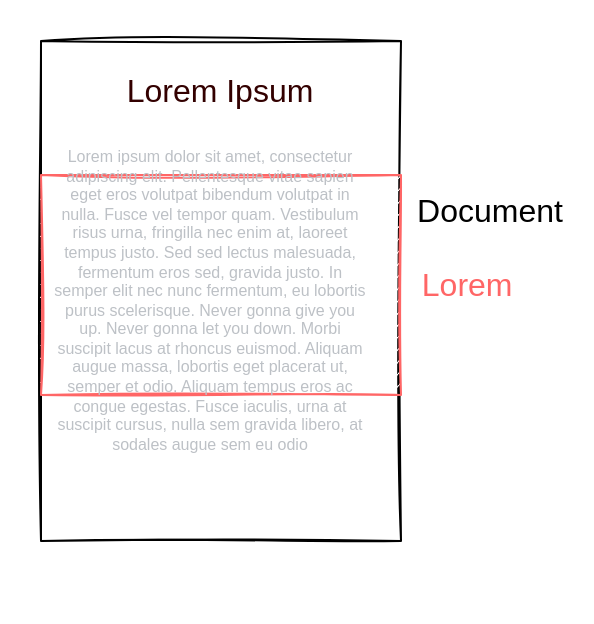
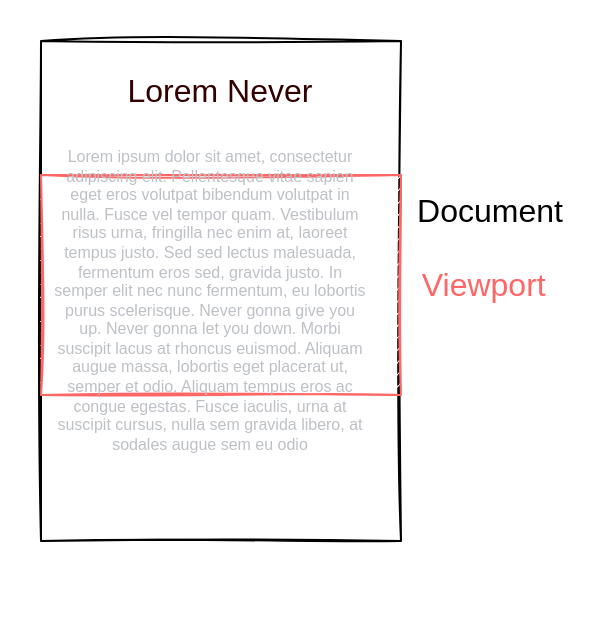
(221, 91) -> (221, 91)
(450, 285) -> (473, 285)
